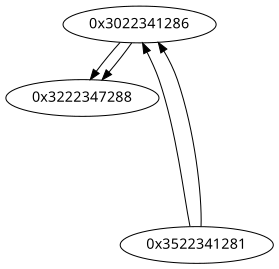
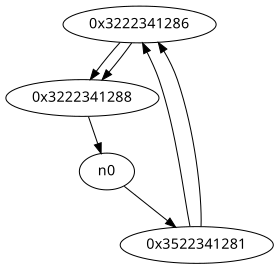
(140, 24) -> (140, 24)
(82, 98) -> (82, 98)
none -> (107, 172)
